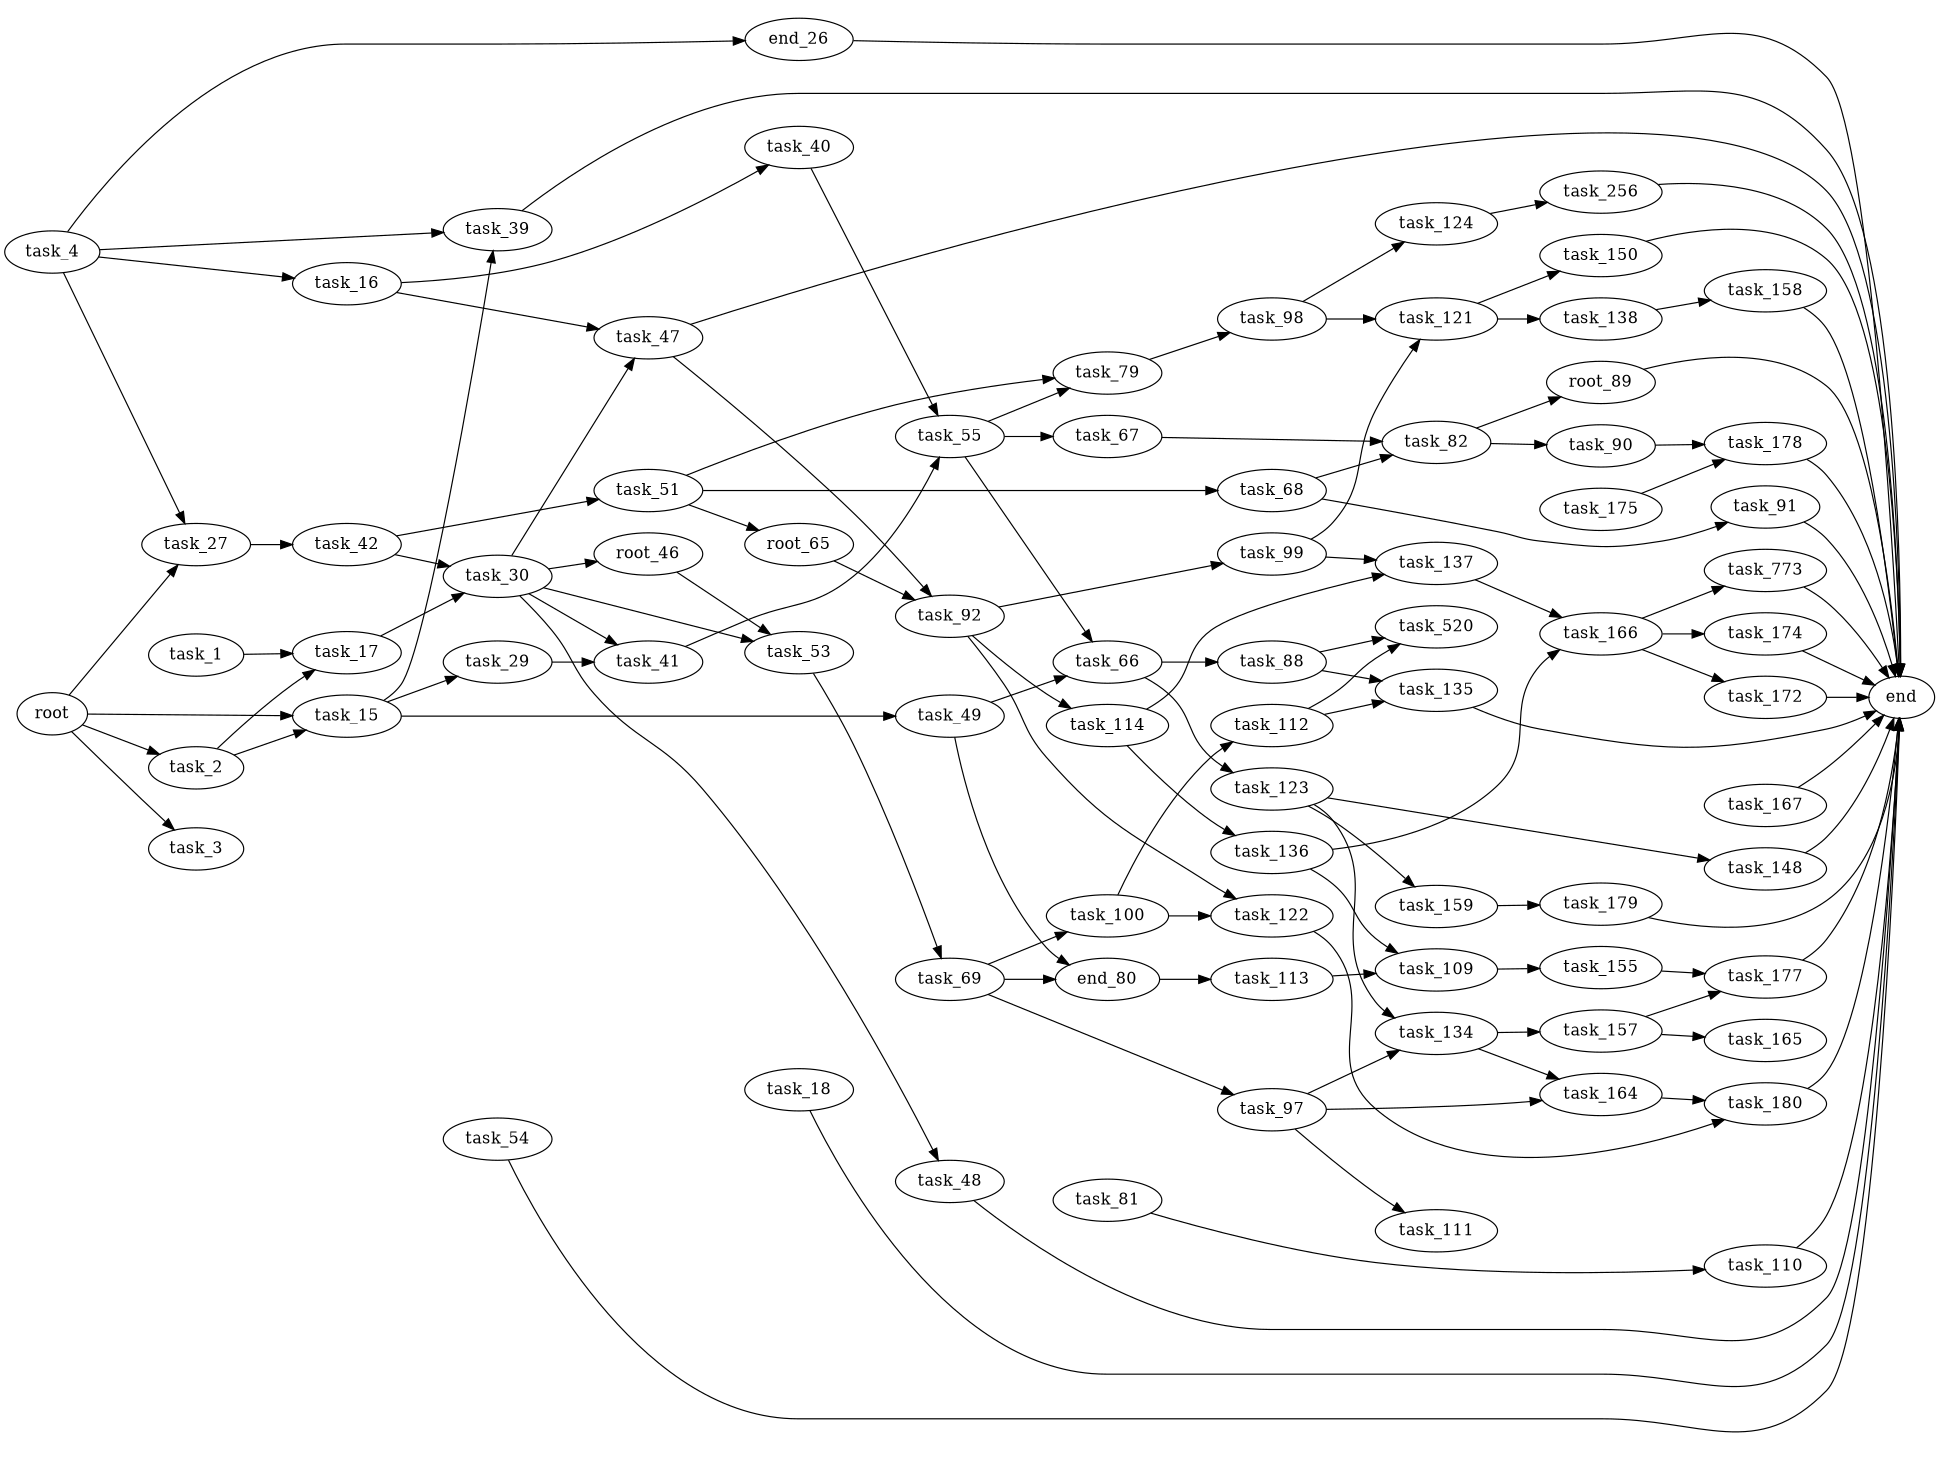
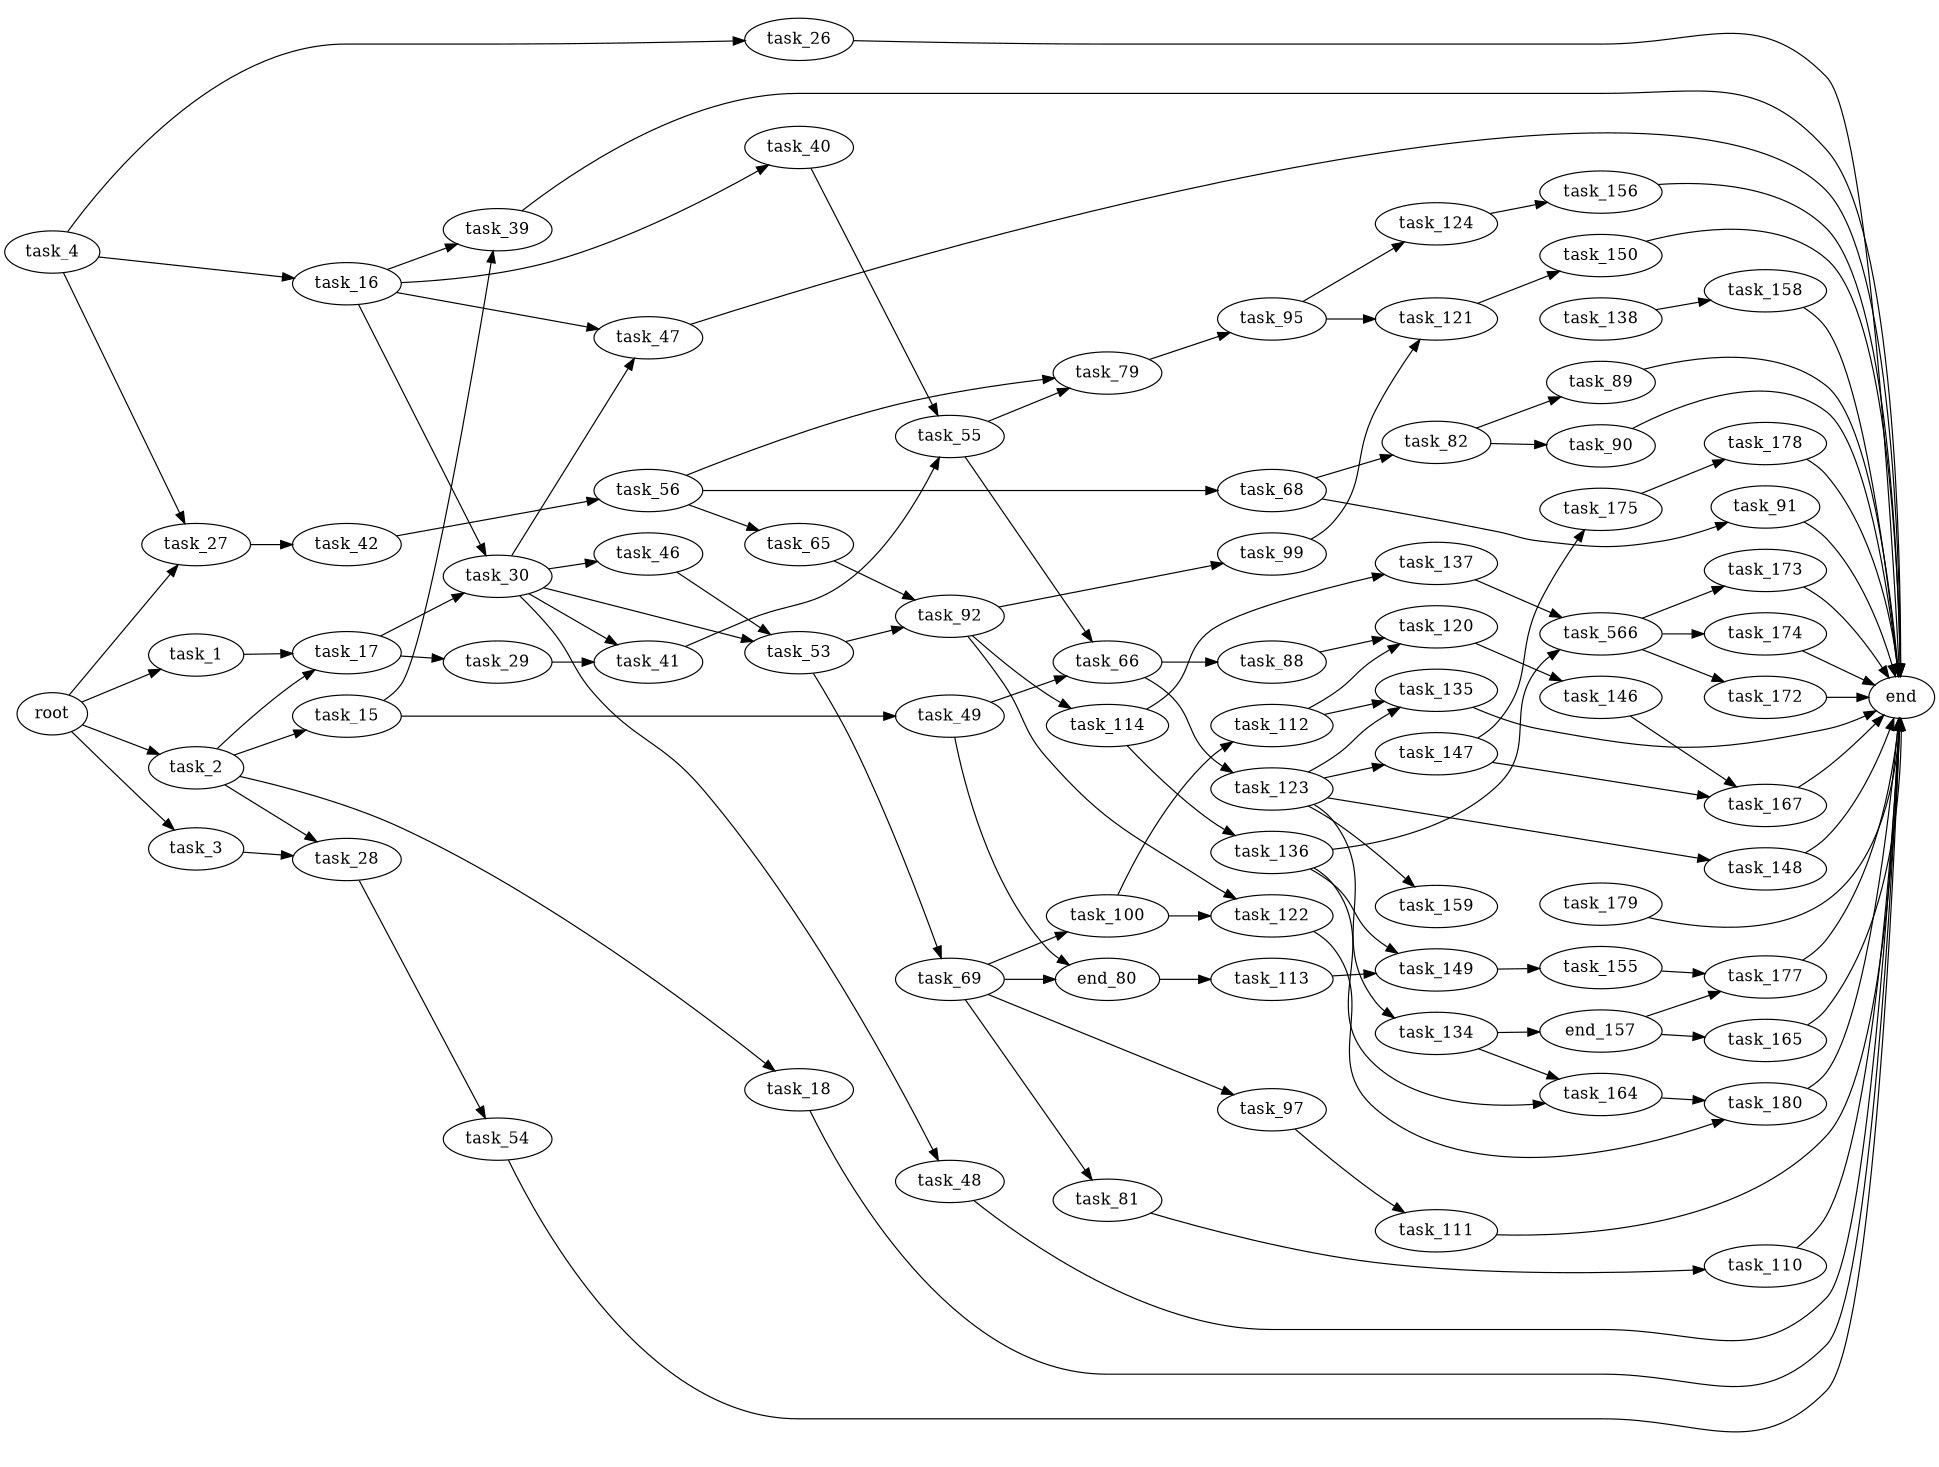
(799, 39) -> (799, 39)
(1601, 192) -> (1601, 192)
(266, 241) -> (417, 259)
(1272, 319) -> (1272, 319)
(1513, 319) -> none
(1601, 383) -> (1601, 383)
(1107, 437) -> none
(1674, 445) -> (1844, 436)
(803, 467) -> (869, 636)
(648, 491) -> (648, 491)
(799, 545) -> (799, 545)
(648, 554) -> (648, 554)
(1345, 558) -> none
(417, 559) -> (420, 425)
(1765, 571) -> (1765, 571)
(1436, 627) -> (1436, 627)
(1601, 634) -> (1601, 634)
(1344, 675) -> (1350, 744)
(417, 691) -> (420, 657)
none -> (1601, 697)
(184, 715) -> (116, 688)
none -> (1436, 754)
none -> (347, 860)
none -> (518, 891)
(1513, 905) -> none
none -> (1858, 955)
(1436, 970) -> (1436, 970)
(1601, 1031) -> (1601, 1031)
(1344, 1076) -> none
none -> (1025, 1085)
(1428, 1107) -> (1359, 1045)
none -> (1843, 1110)
